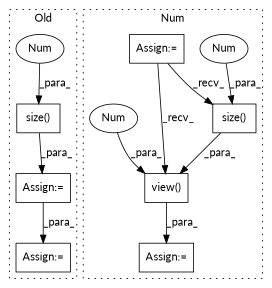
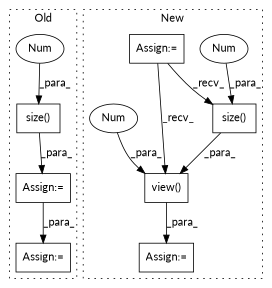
(173, 19) -> (173, 19)
